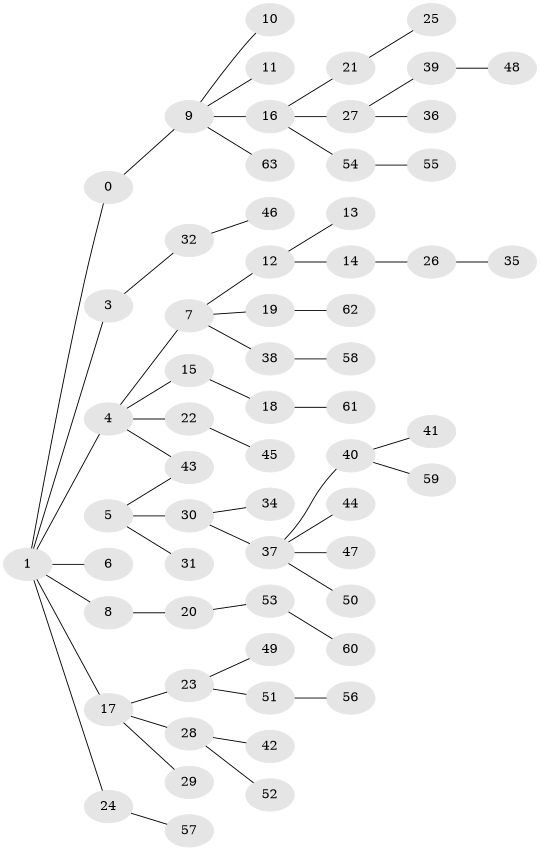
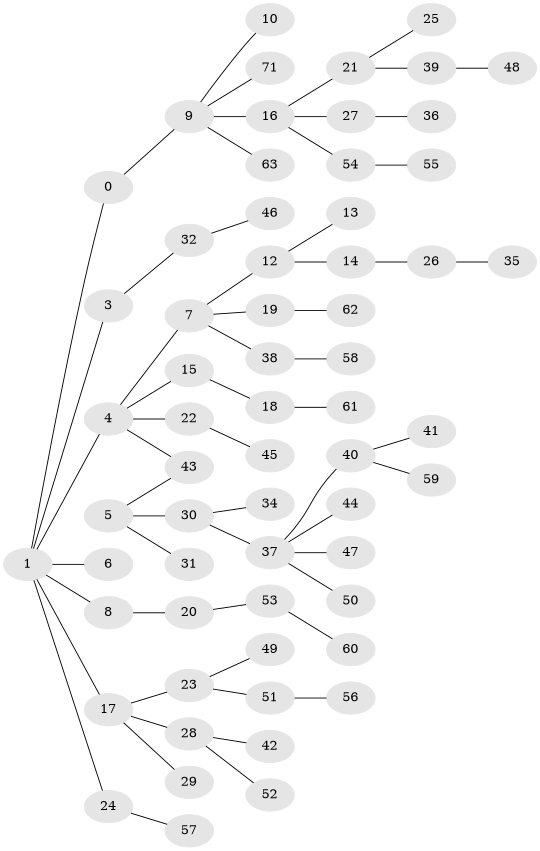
(270, 68) -> (270, 68)
(391, 92) -> (391, 68)
